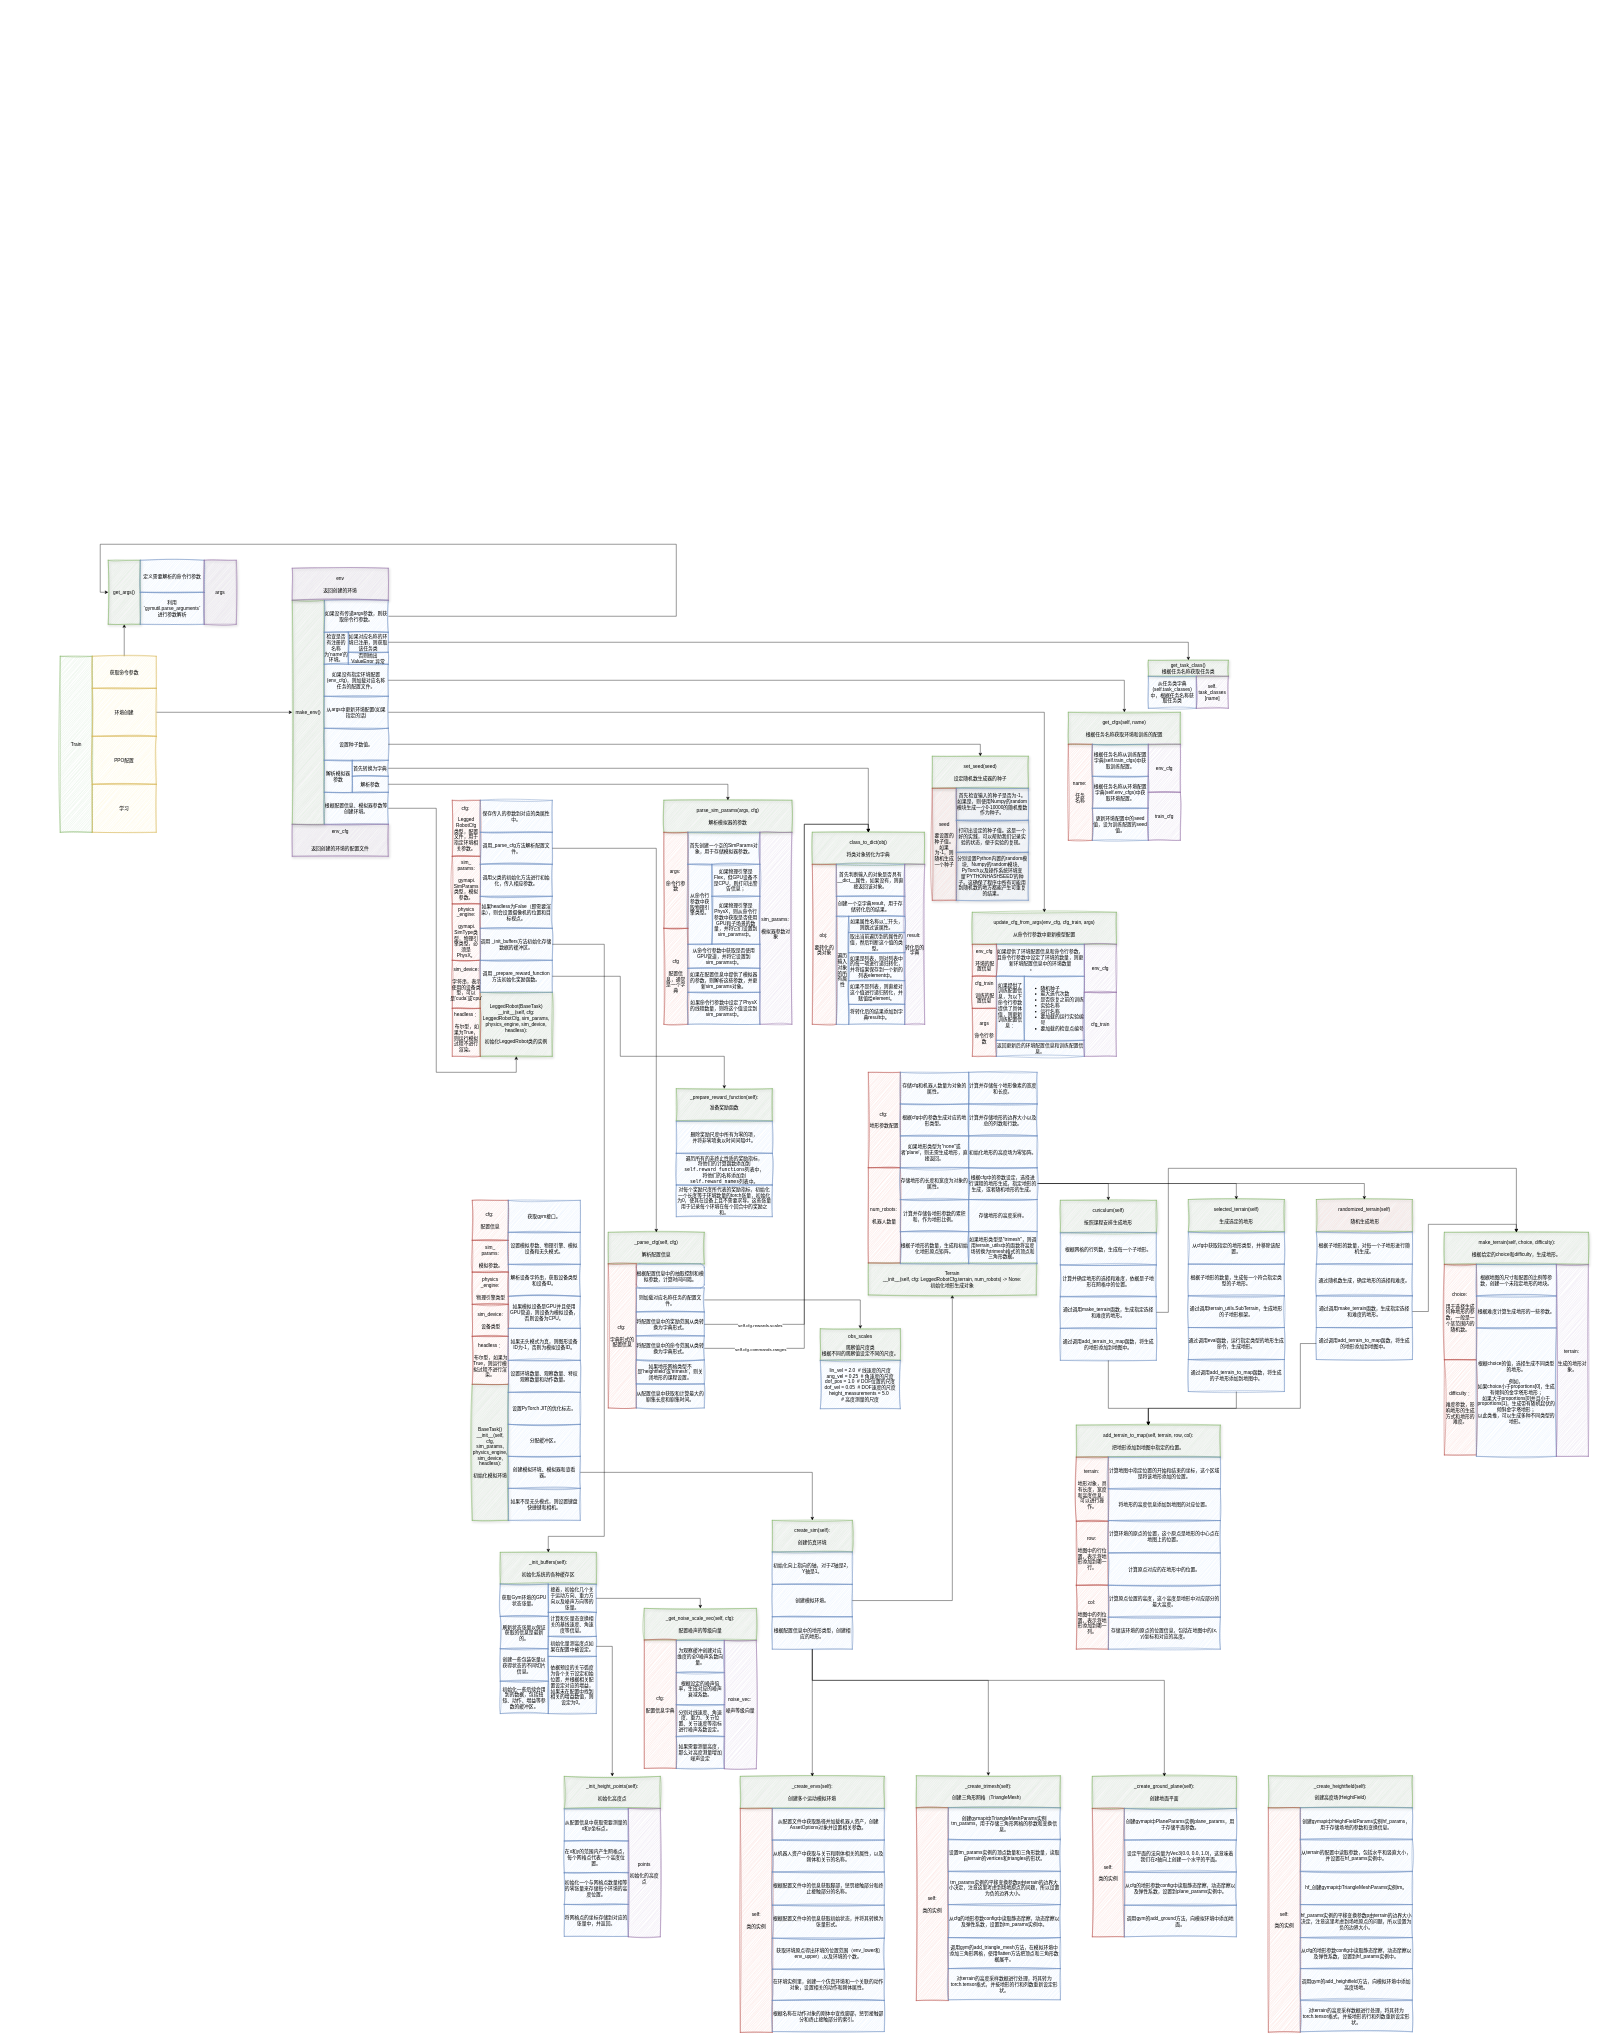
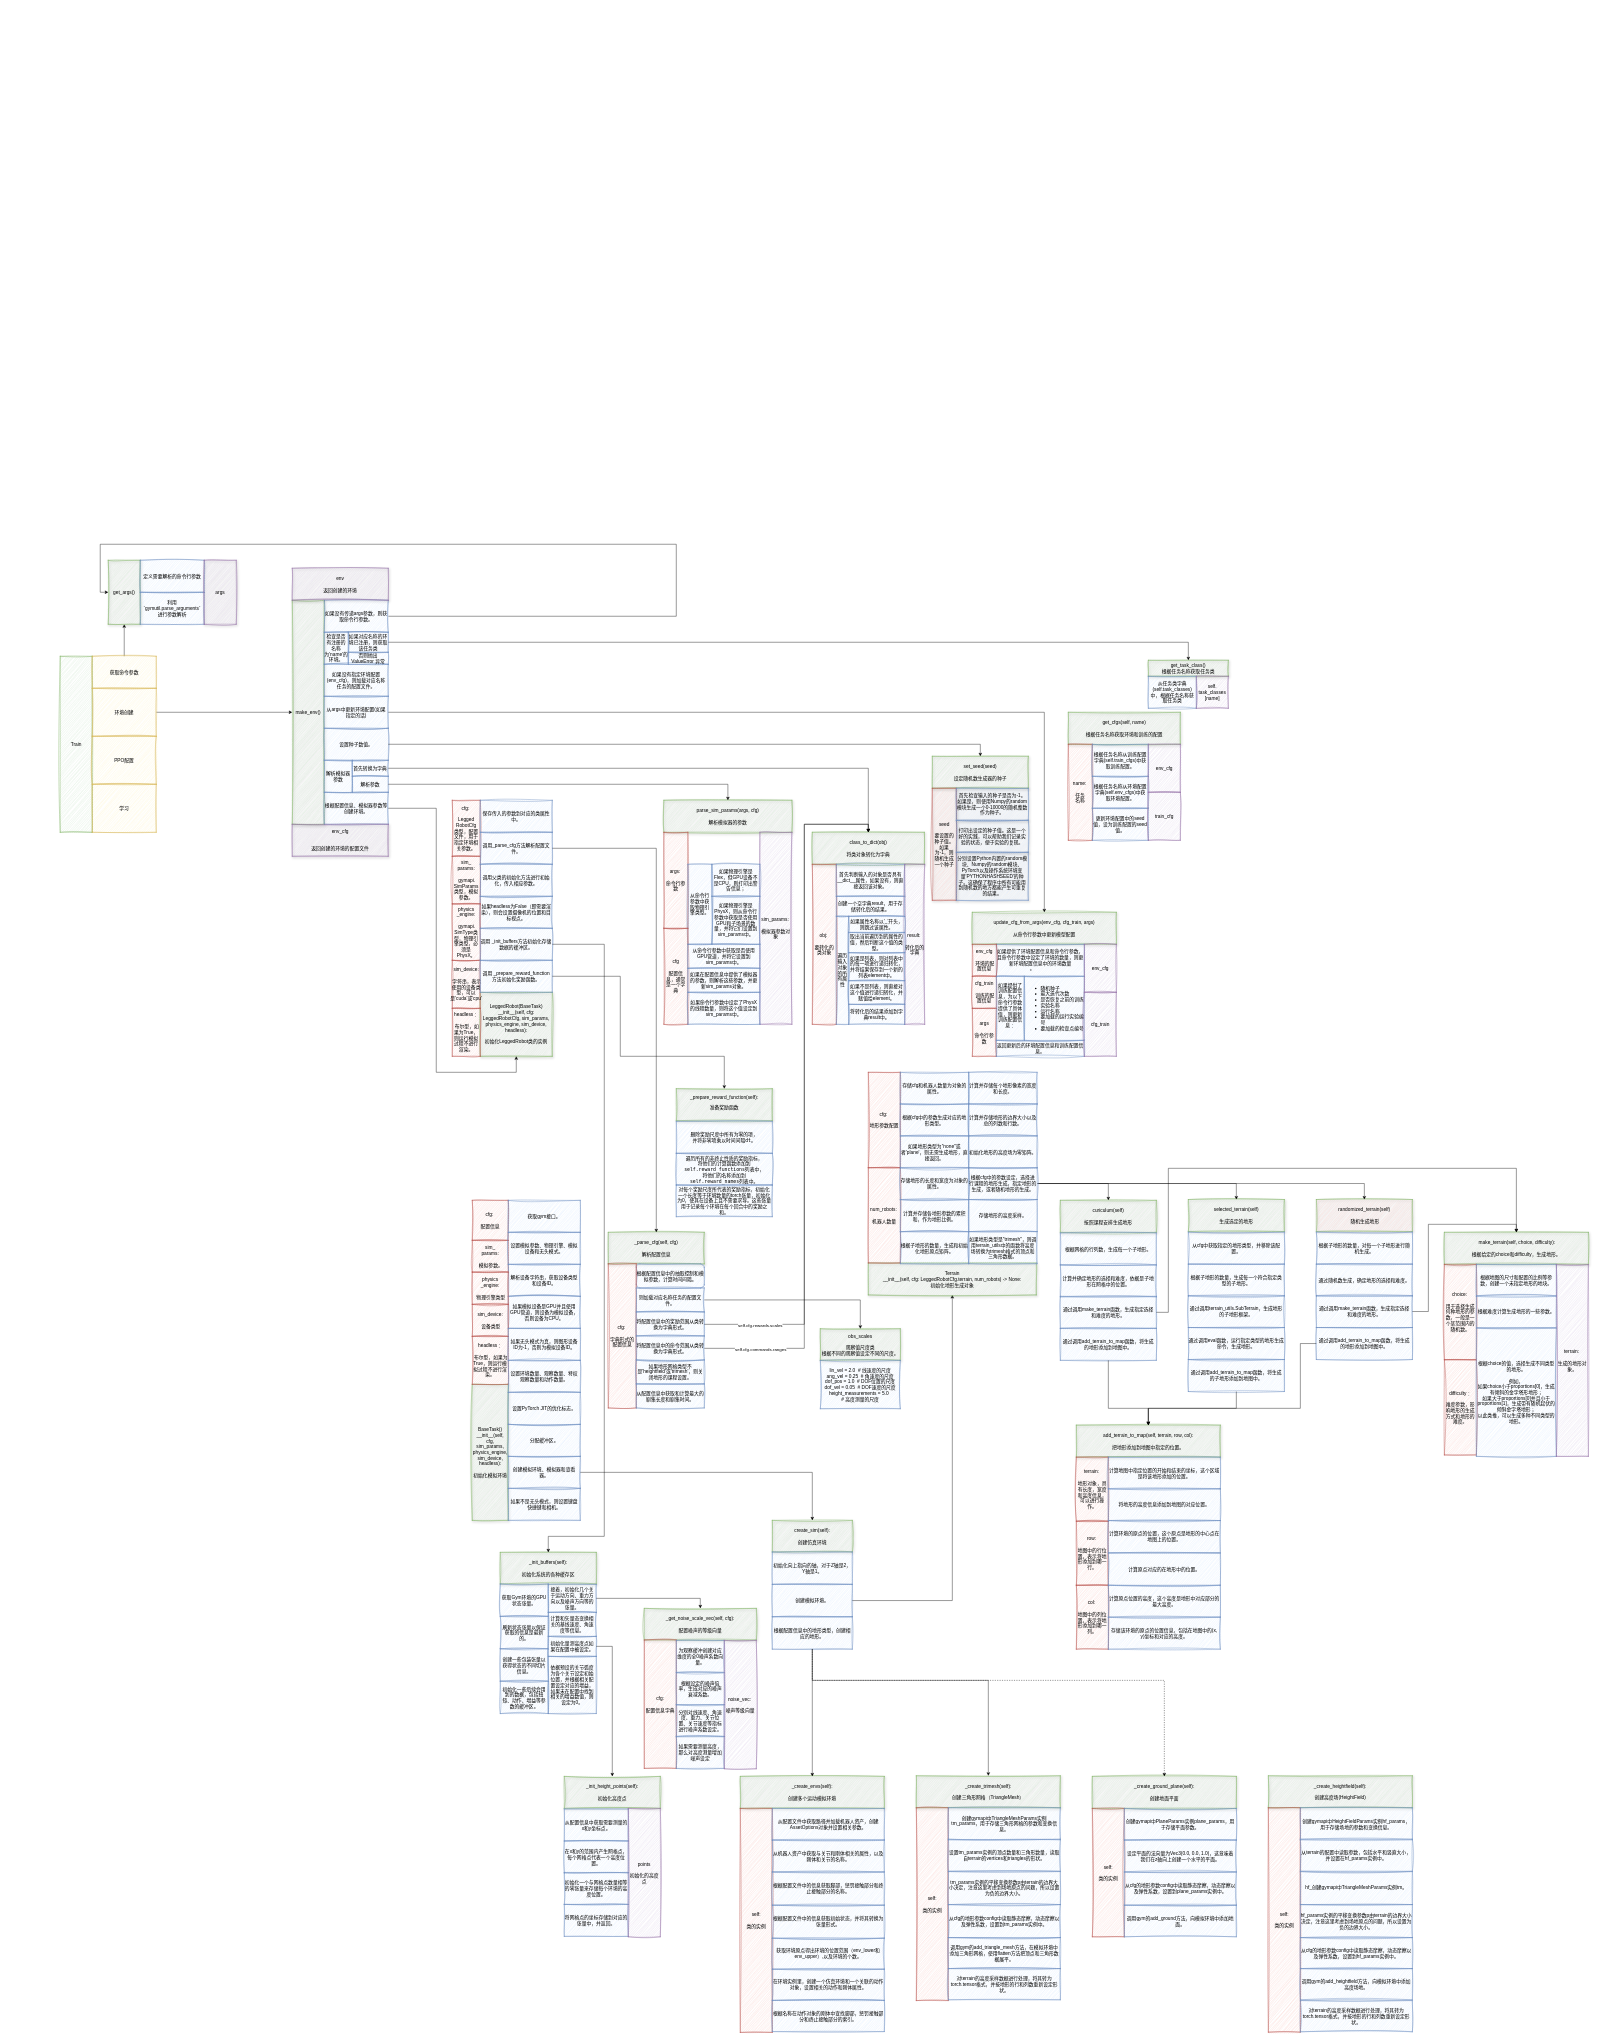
(1124, 708) -> none
(724, 848) -> none
(1123, 1680) -> (1123, 1680)
